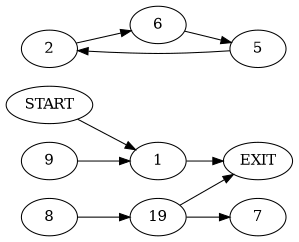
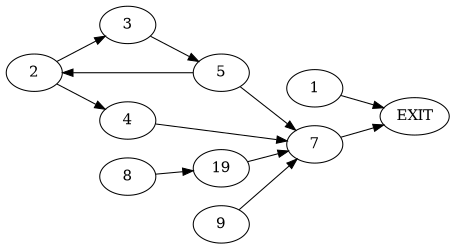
(158, 25) -> (128, 25)
(49, 105) -> none
none -> (264, 105)
none -> (128, 121)
(98, 161) -> (264, 188)
(202, 193) -> (357, 133)
